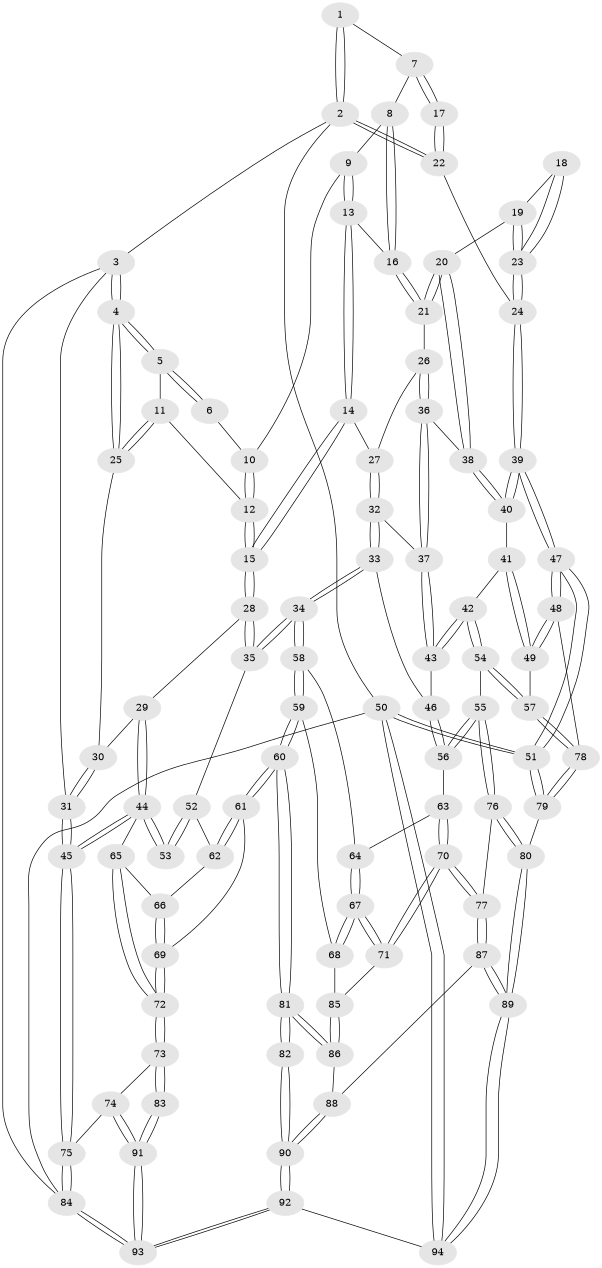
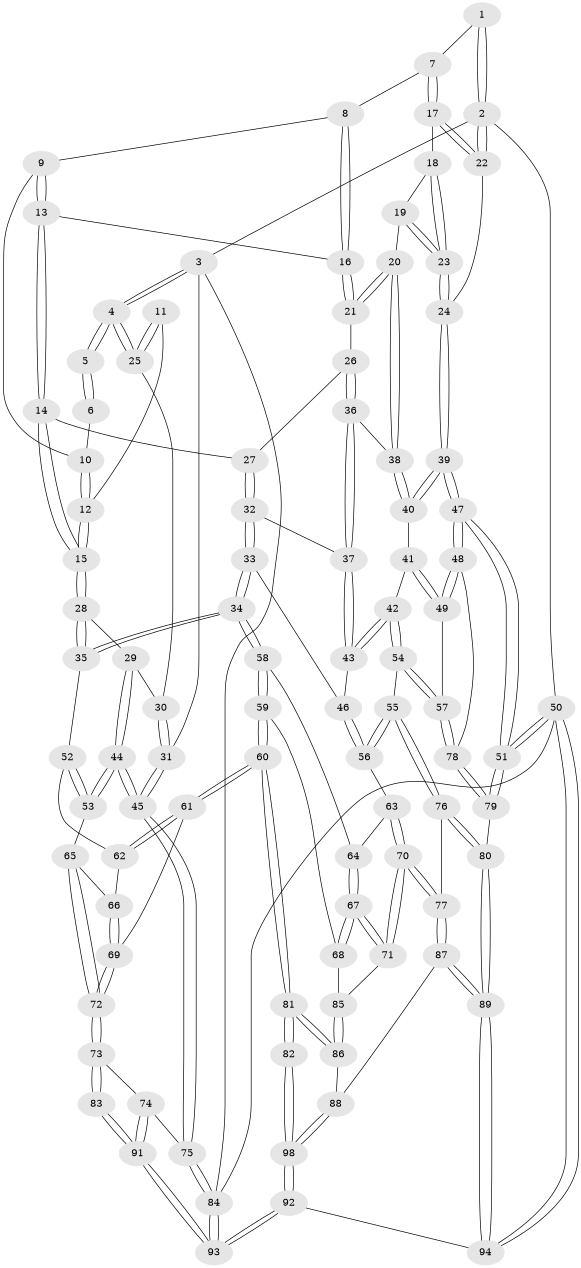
none -> (433, 134)
(160, 386) -> none
(129, 832) -> (81, 829)
(285, 1154) -> (289, 1154)
